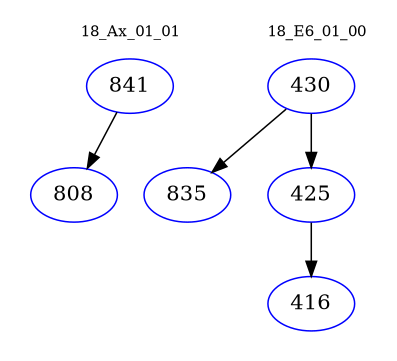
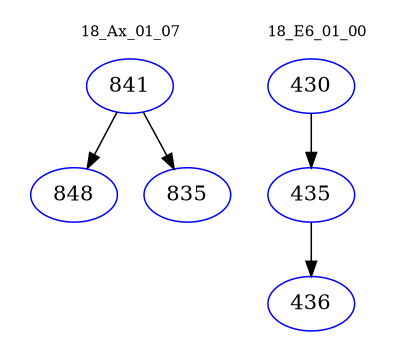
(131, 32) -> (131, 32)
(266, 126) -> (155, 134)
(74, 195) -> (74, 195)
(311, 195) -> (311, 195)
(311, 304) -> (311, 304)
